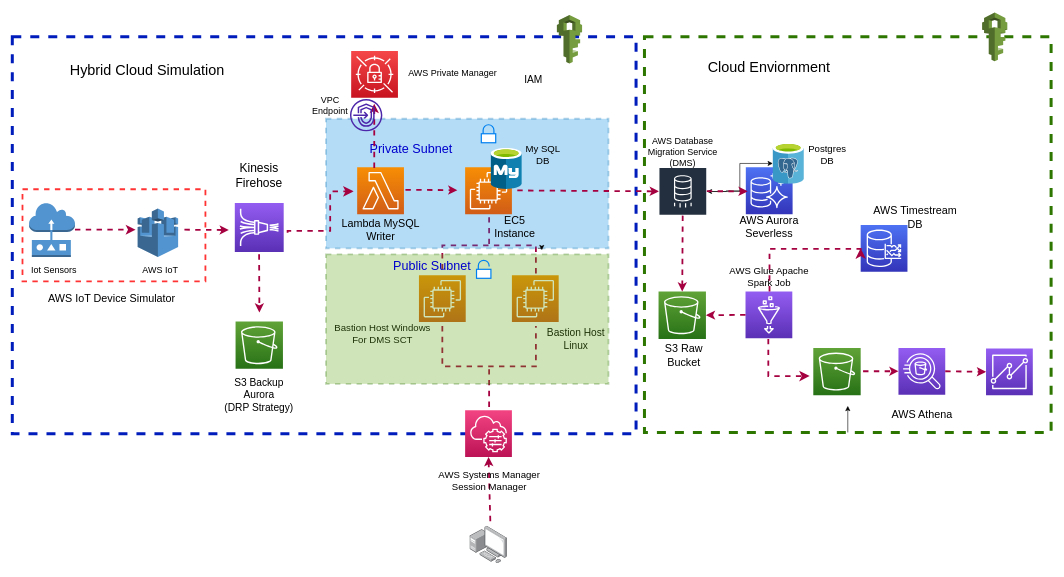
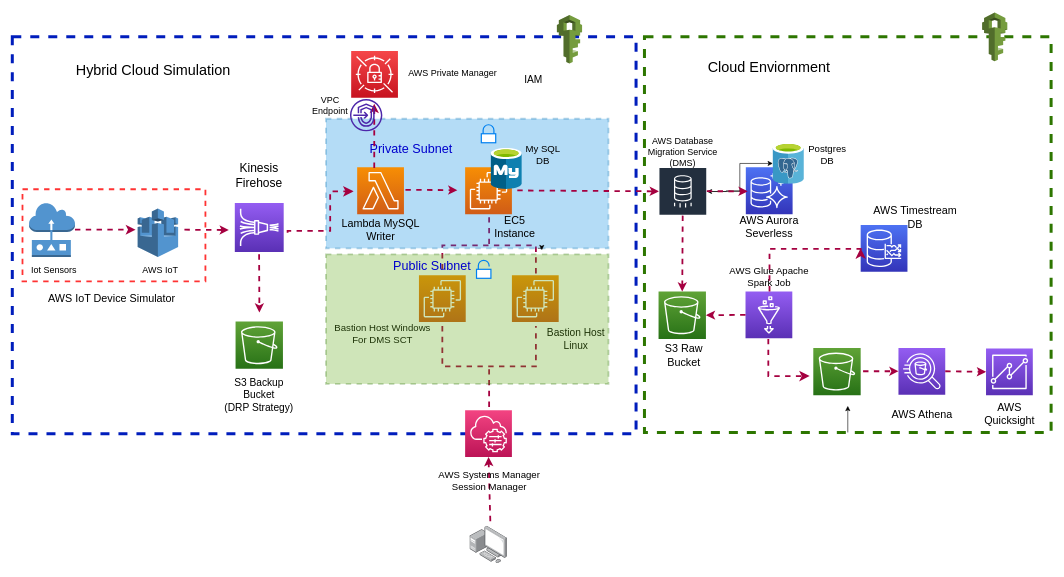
(147, 70) -> (153, 70)
(259, 395) -> (259, 395)
none -> (1010, 414)
